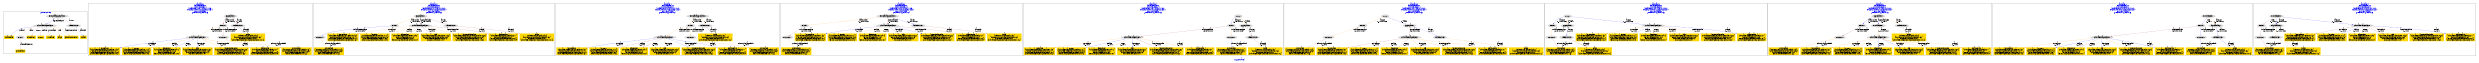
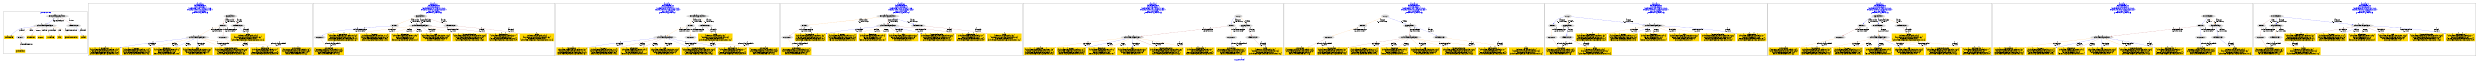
(60, 37) -> (60, 37)
